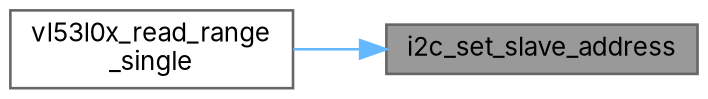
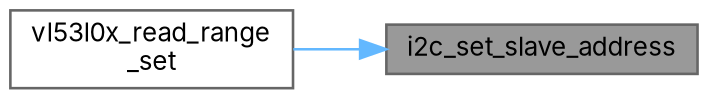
(152, 49) -> (152, 49)
